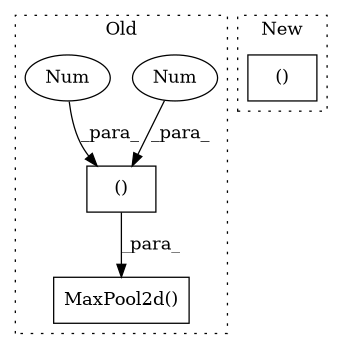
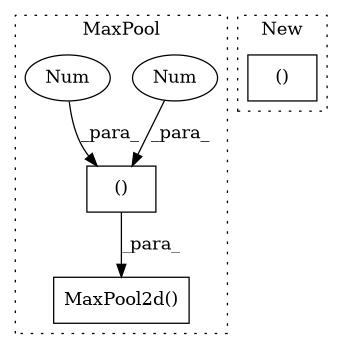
(121, 30) -> (121, 30)
